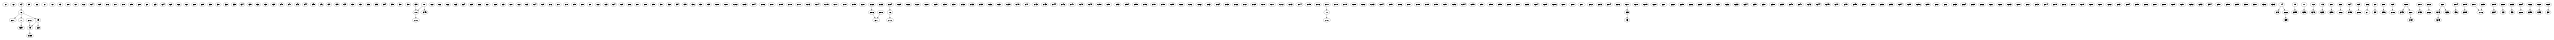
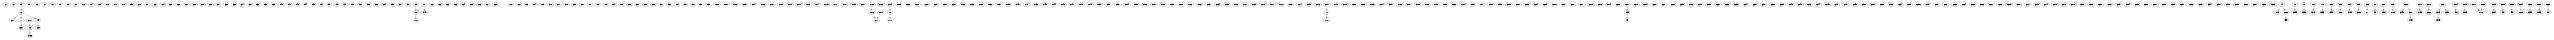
(503, 5) -> none
